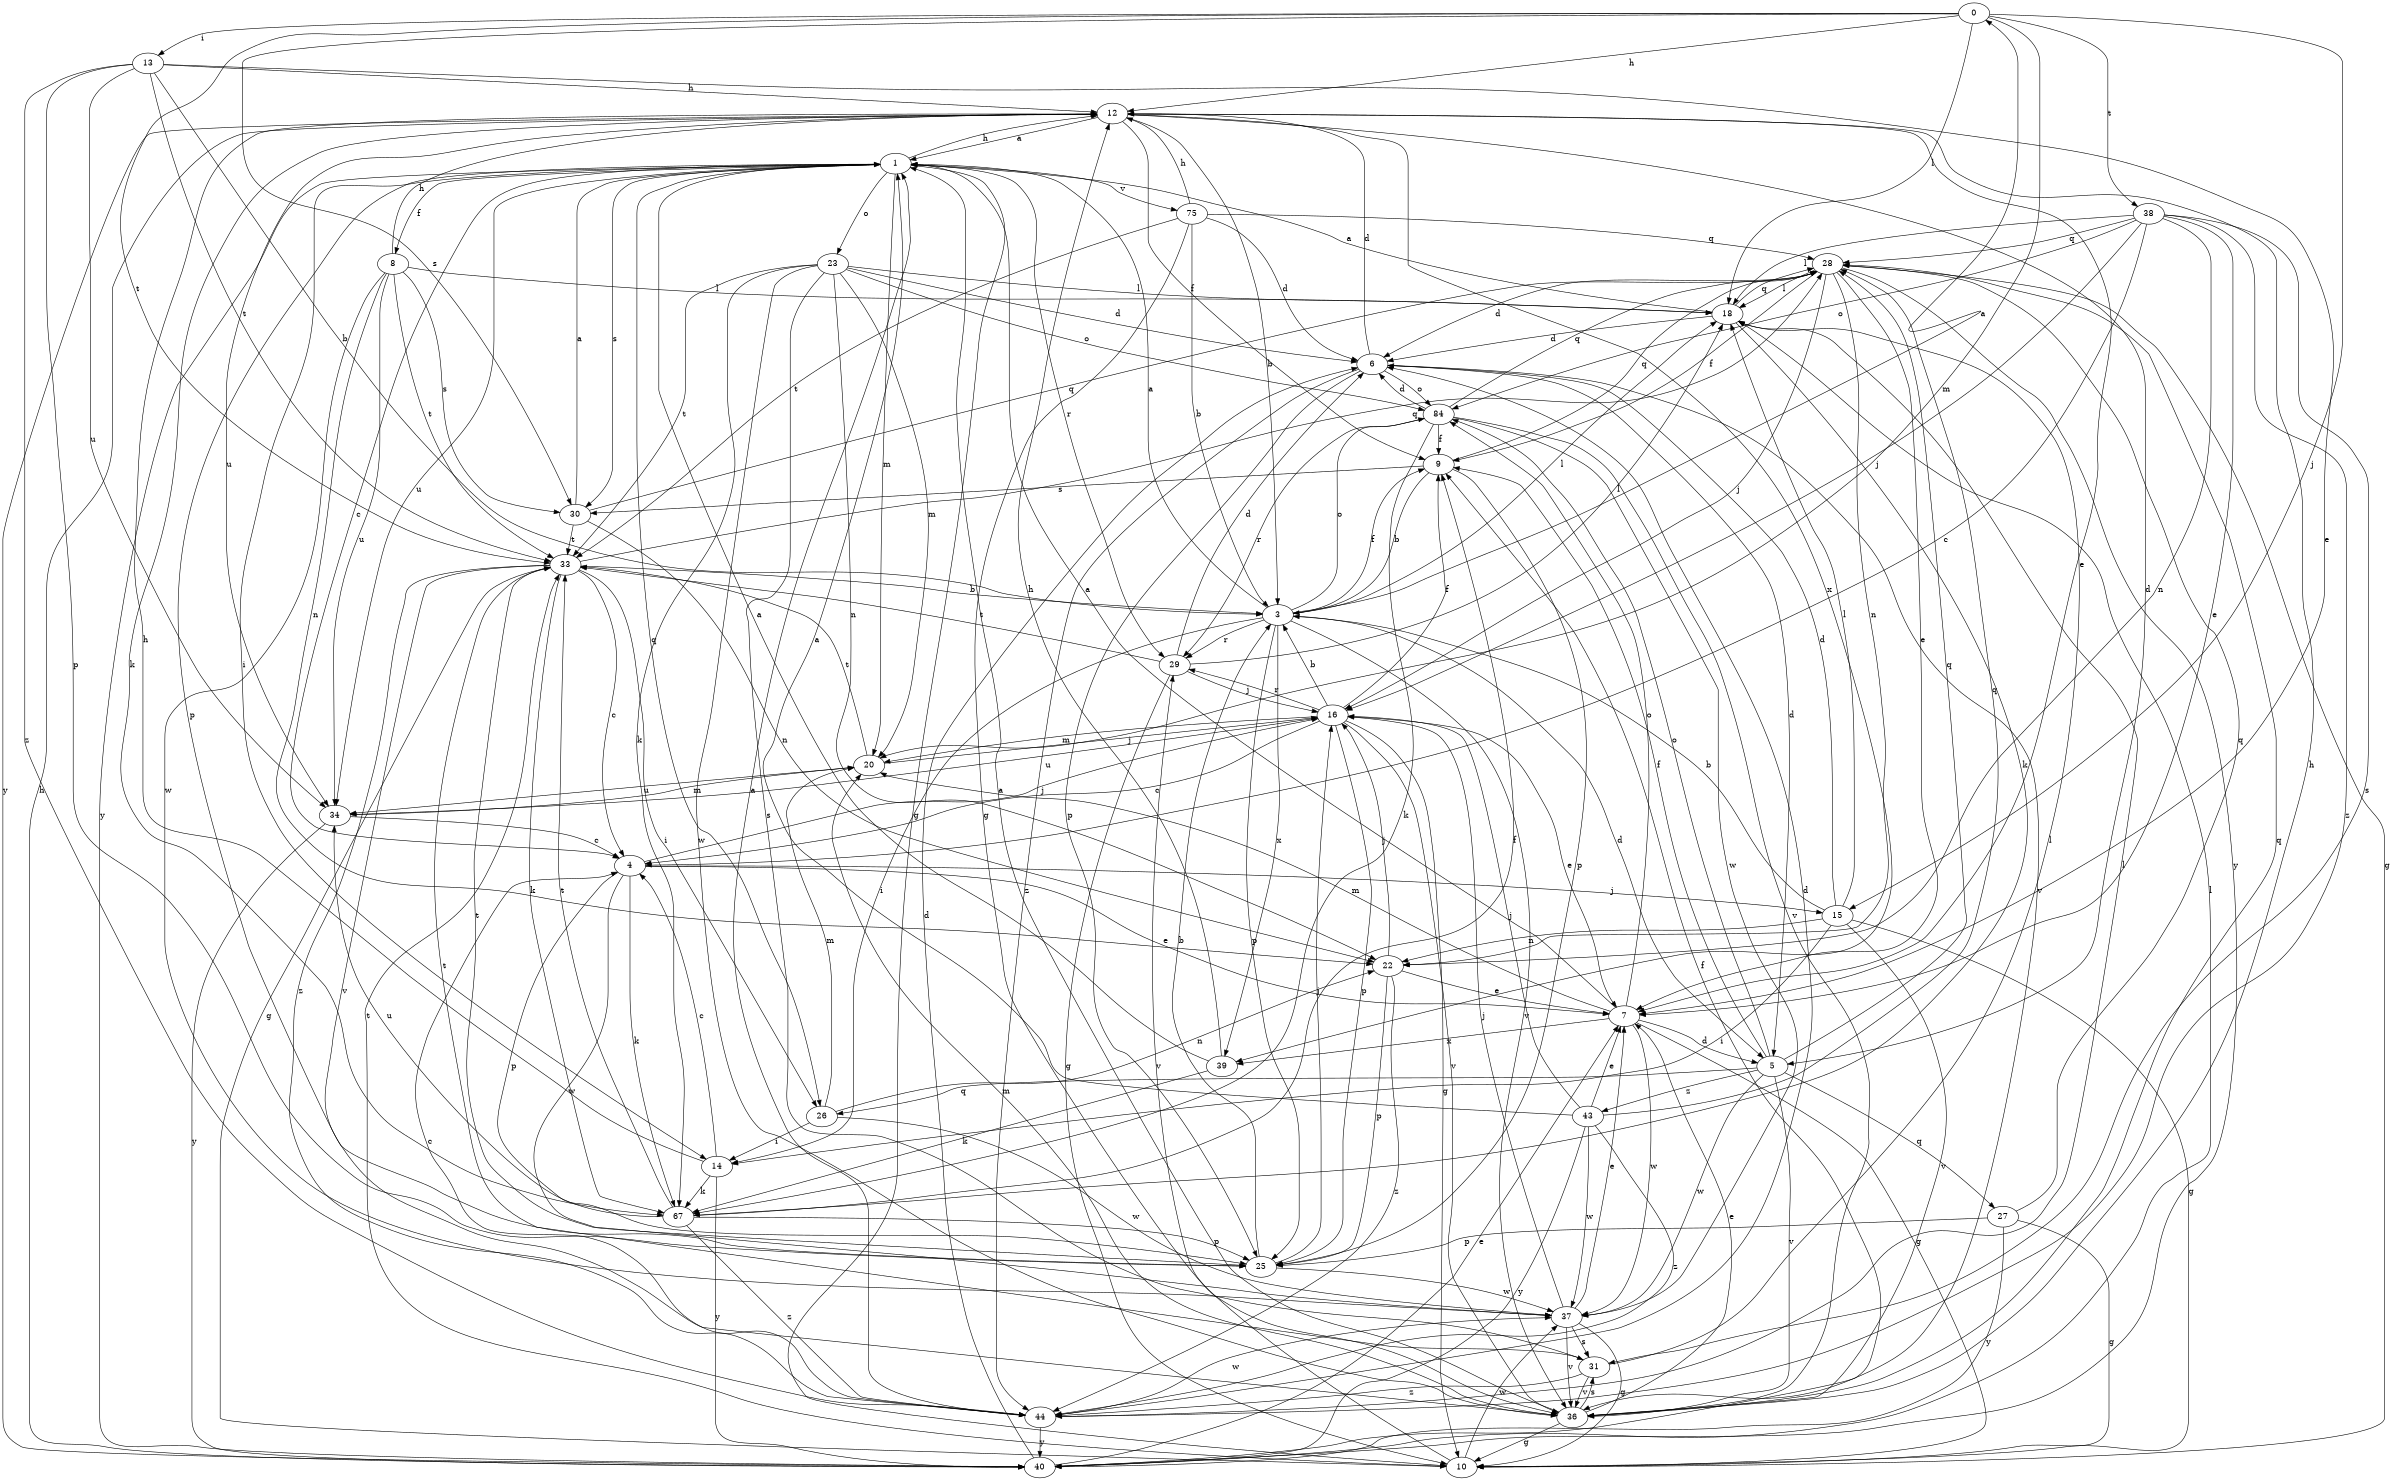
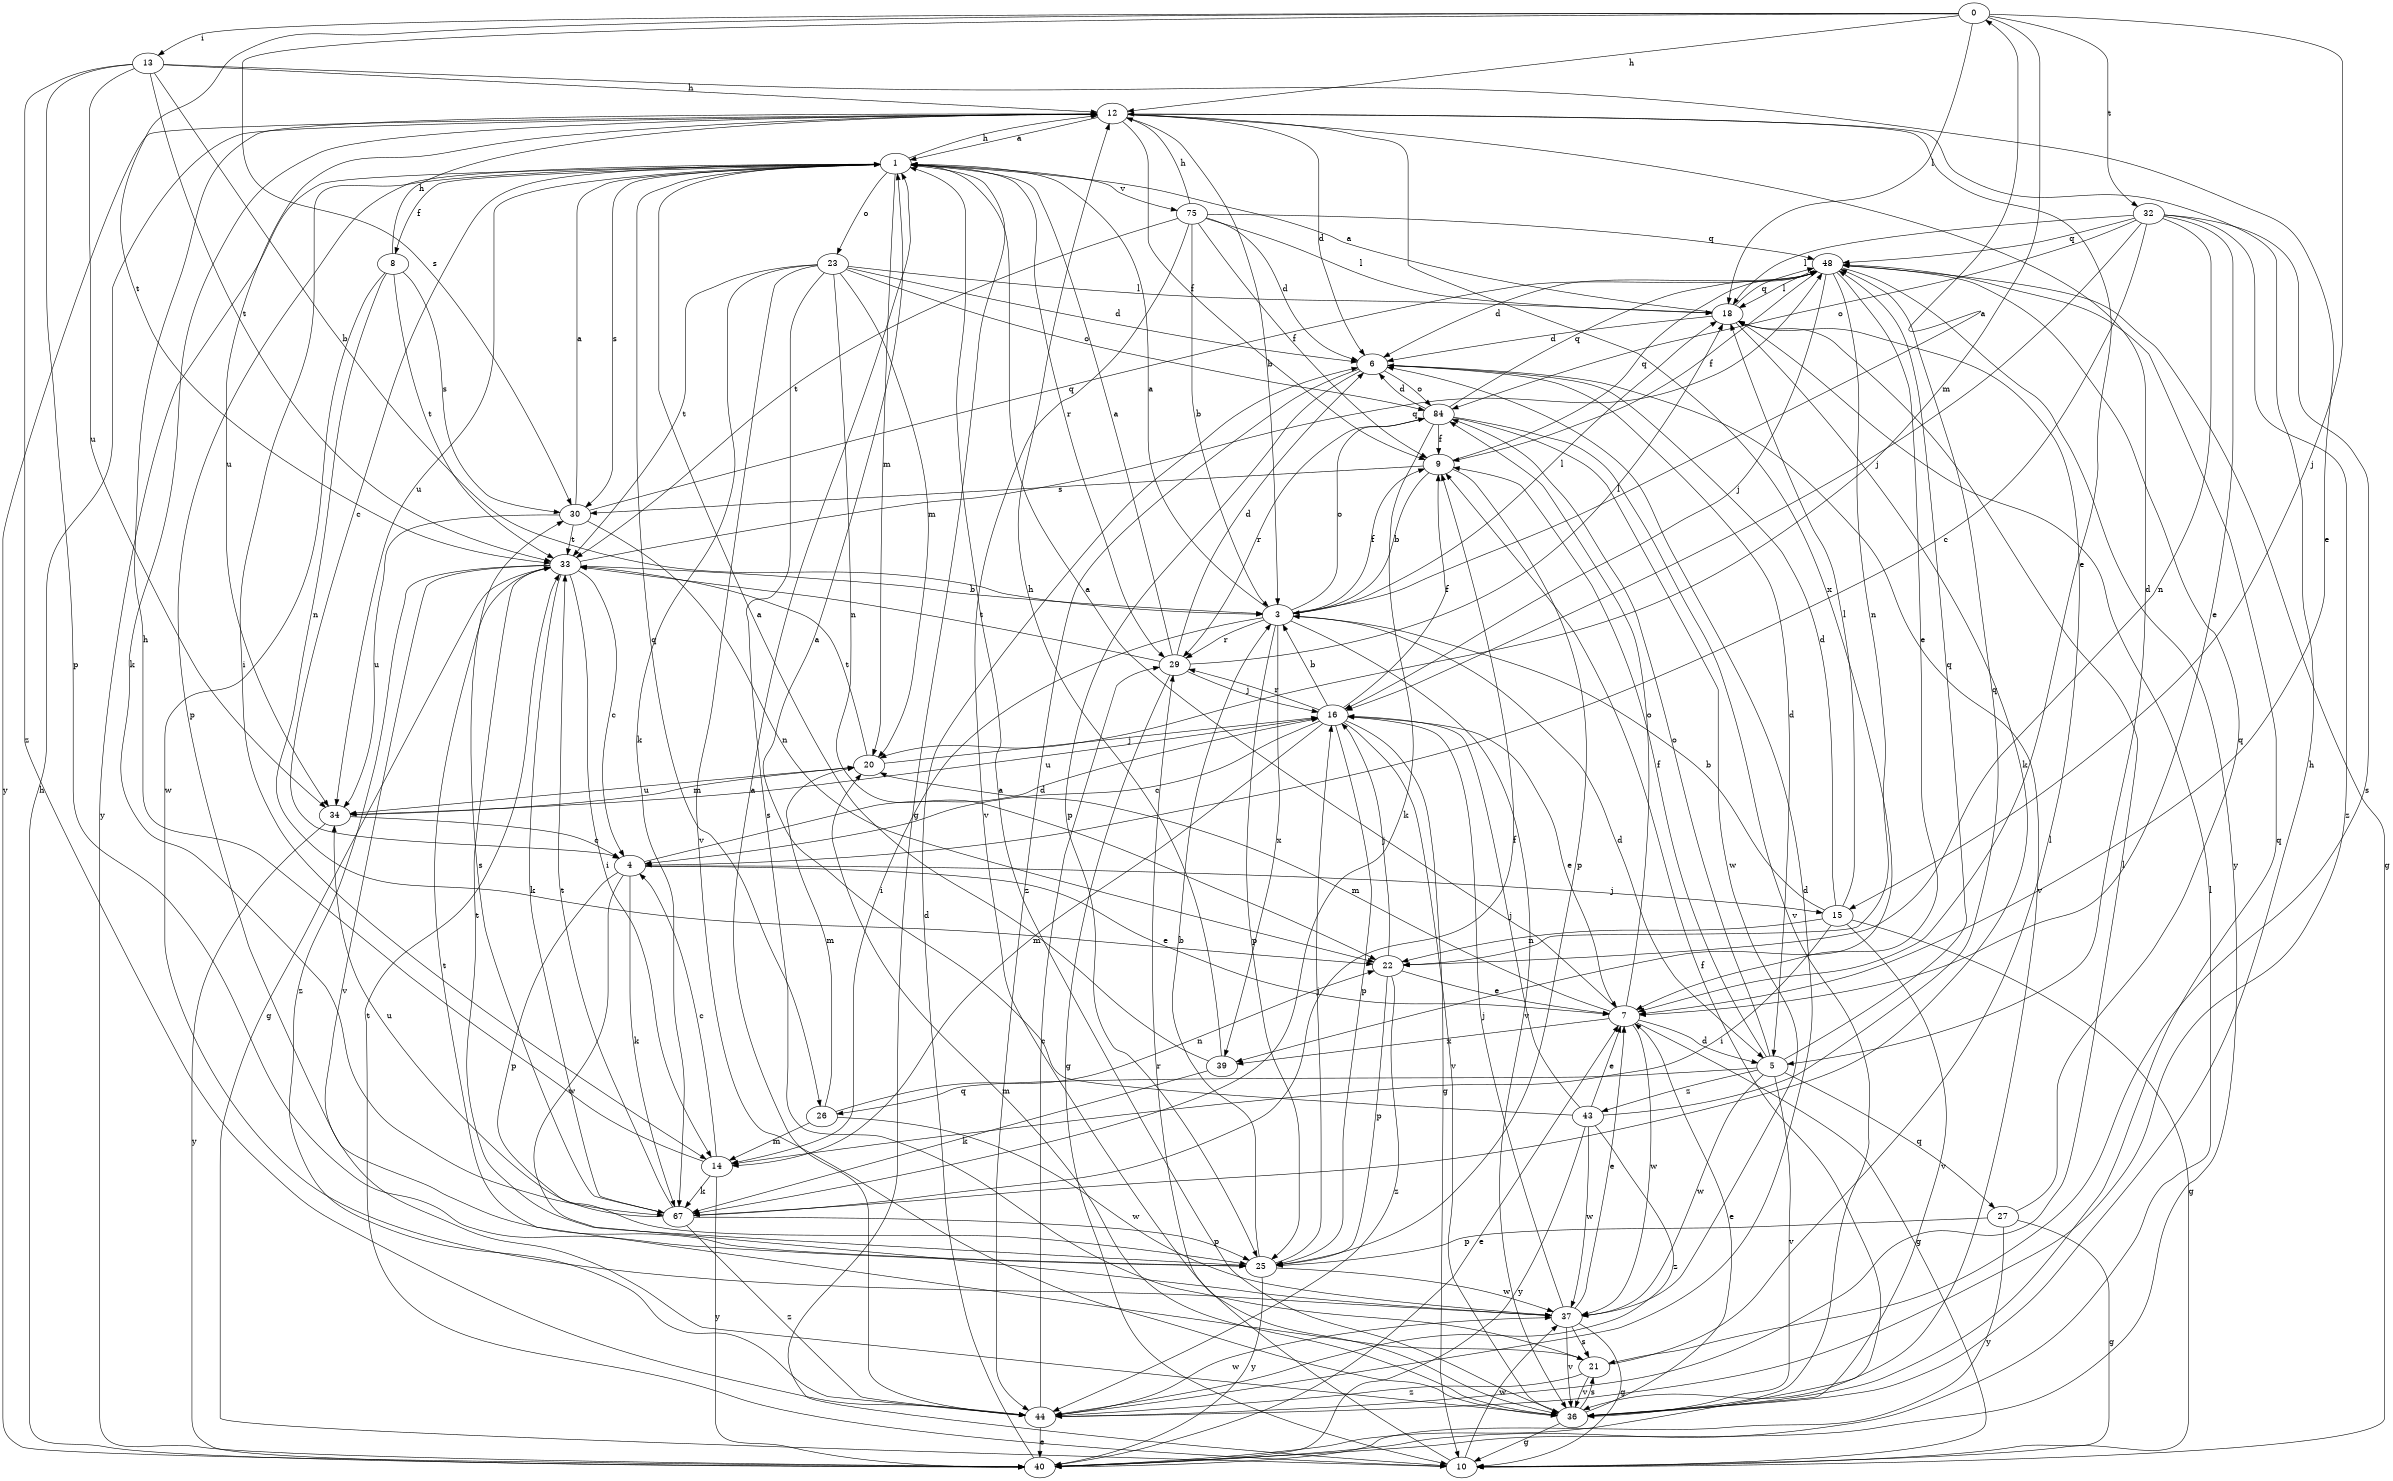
(1348, 142) -> (1317, 159)
(2149, 214) -> (2149, 214)
(1828, 264) -> (1828, 264)
(1056, 299) -> (1437, 295)
none -> (1300, 350)
none -> (1096, 361)
(358, 536) -> (382, 587)
(1103, 732) -> (1022, 946)
(1043, 791) -> (1043, 791)
(986, 816) -> (986, 816)
(702, 841) -> (702, 841)
(663, 843) -> (605, 872)
none -> (482, 911)
(1159, 1066) -> (1159, 1066)
(777, 1142) -> (777, 1142)
(621, 1250) -> (1042, 1021)
(1594, 1367) -> (1594, 1367)
none -> (1216, 1401)
(1042, 1442) -> (1042, 1442)
